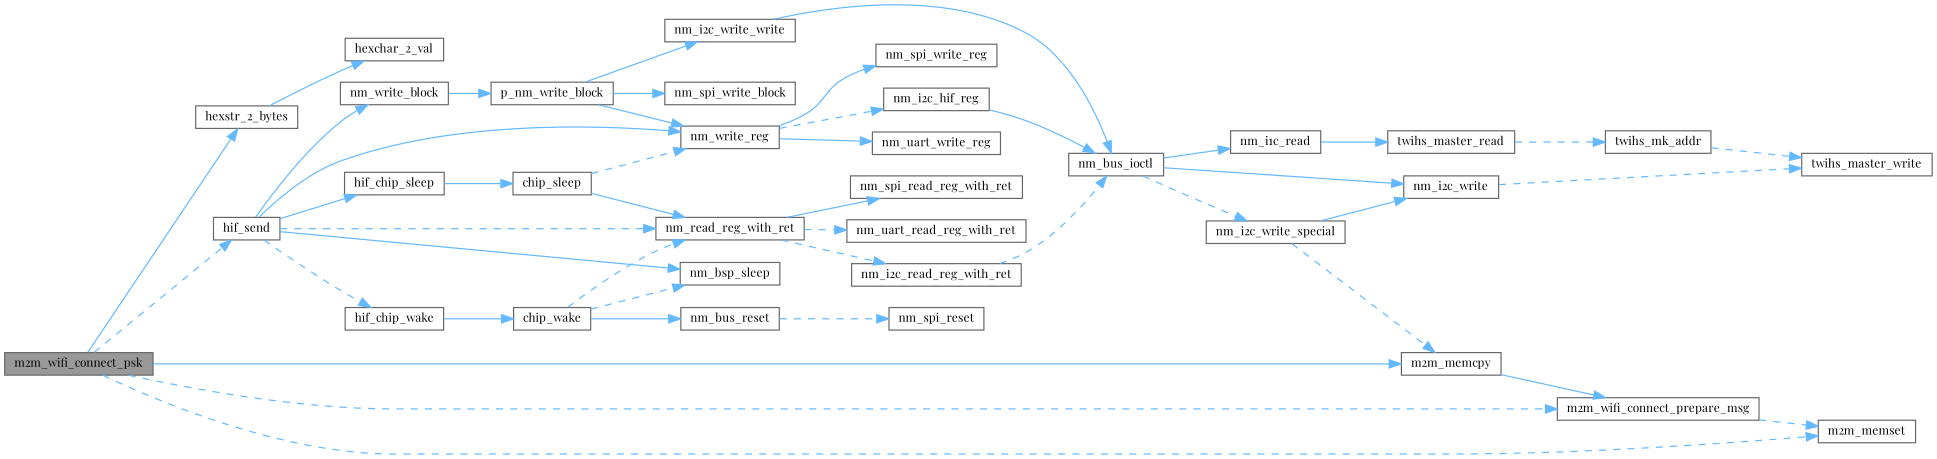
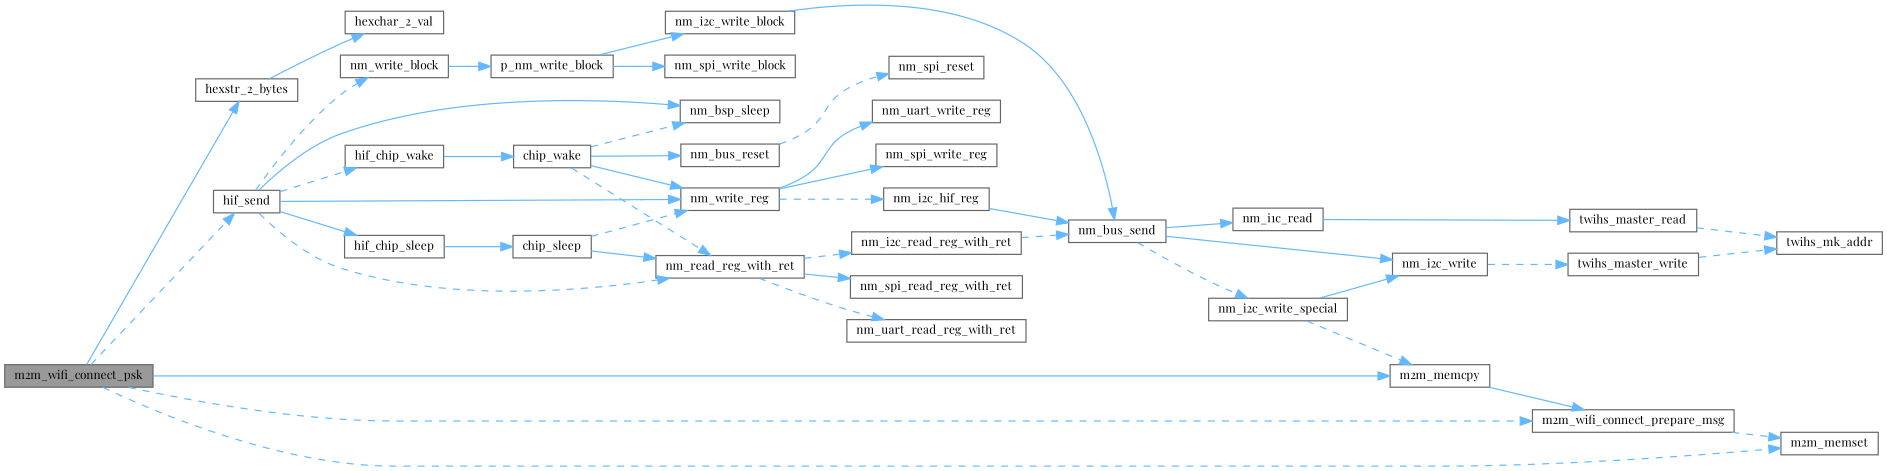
(730, 31) -> (730, 22)
(635, 114) -> (631, 175)
(1750, 152) -> (1732, 254)
(302, 159) -> (302, 132)
(1116, 165) -> (1117, 231)
